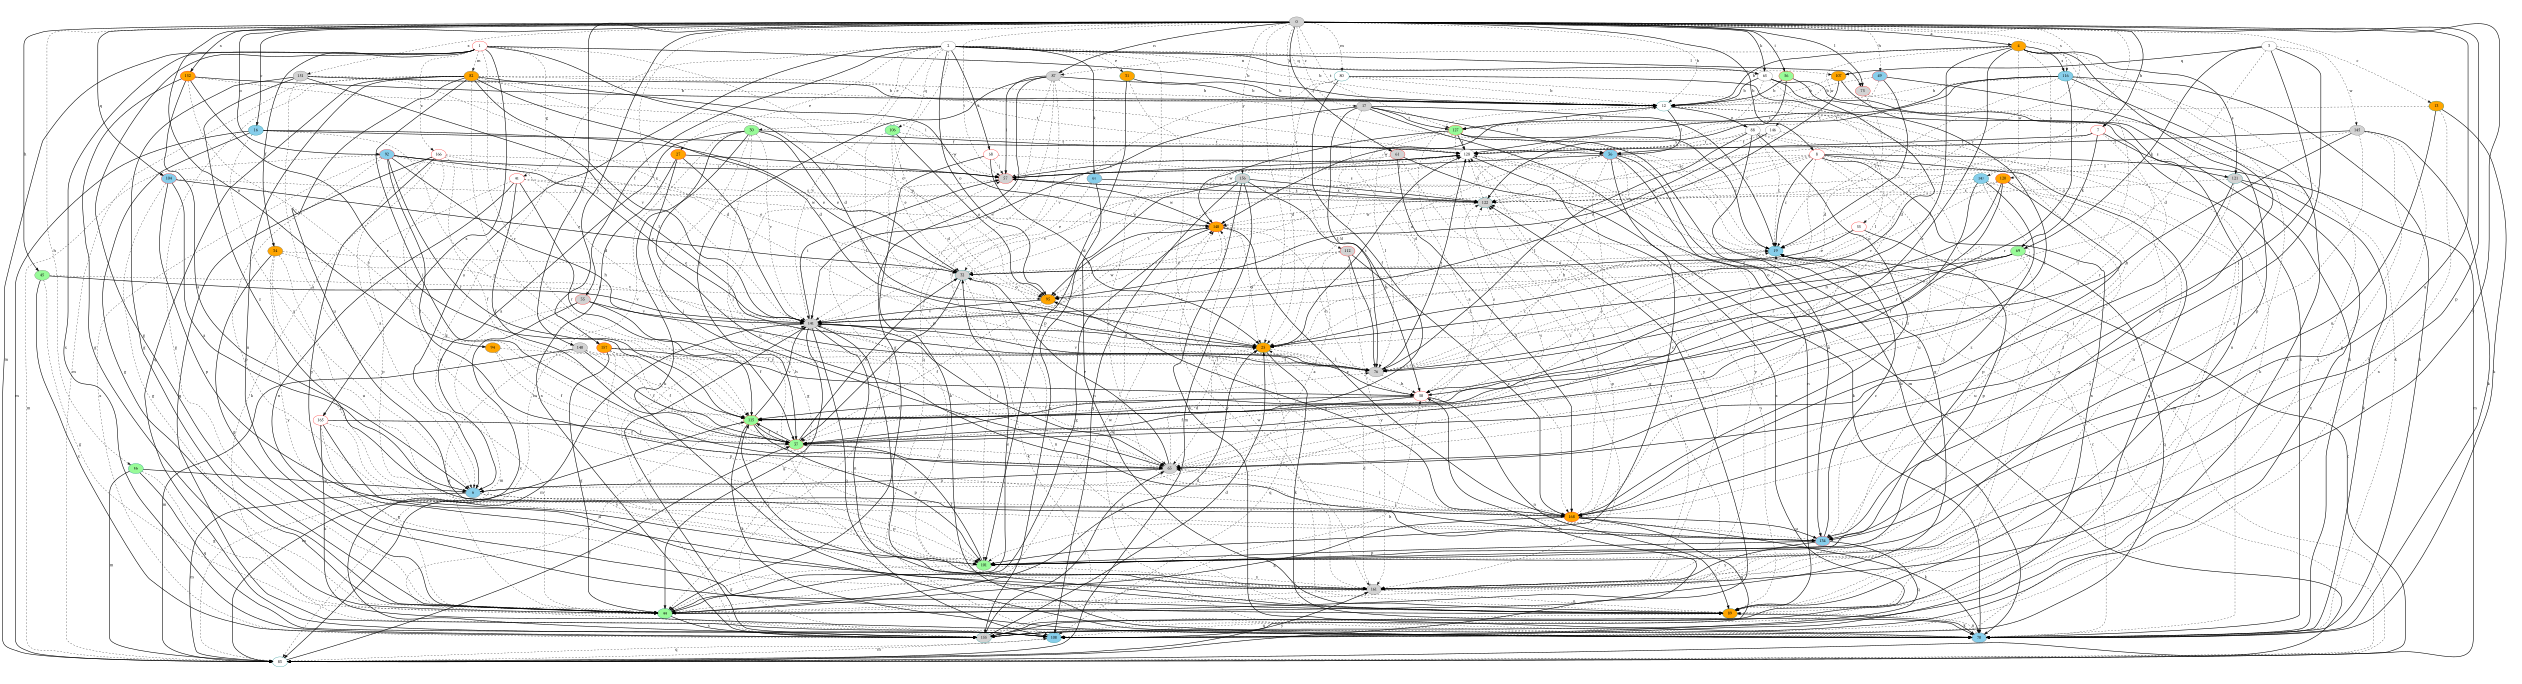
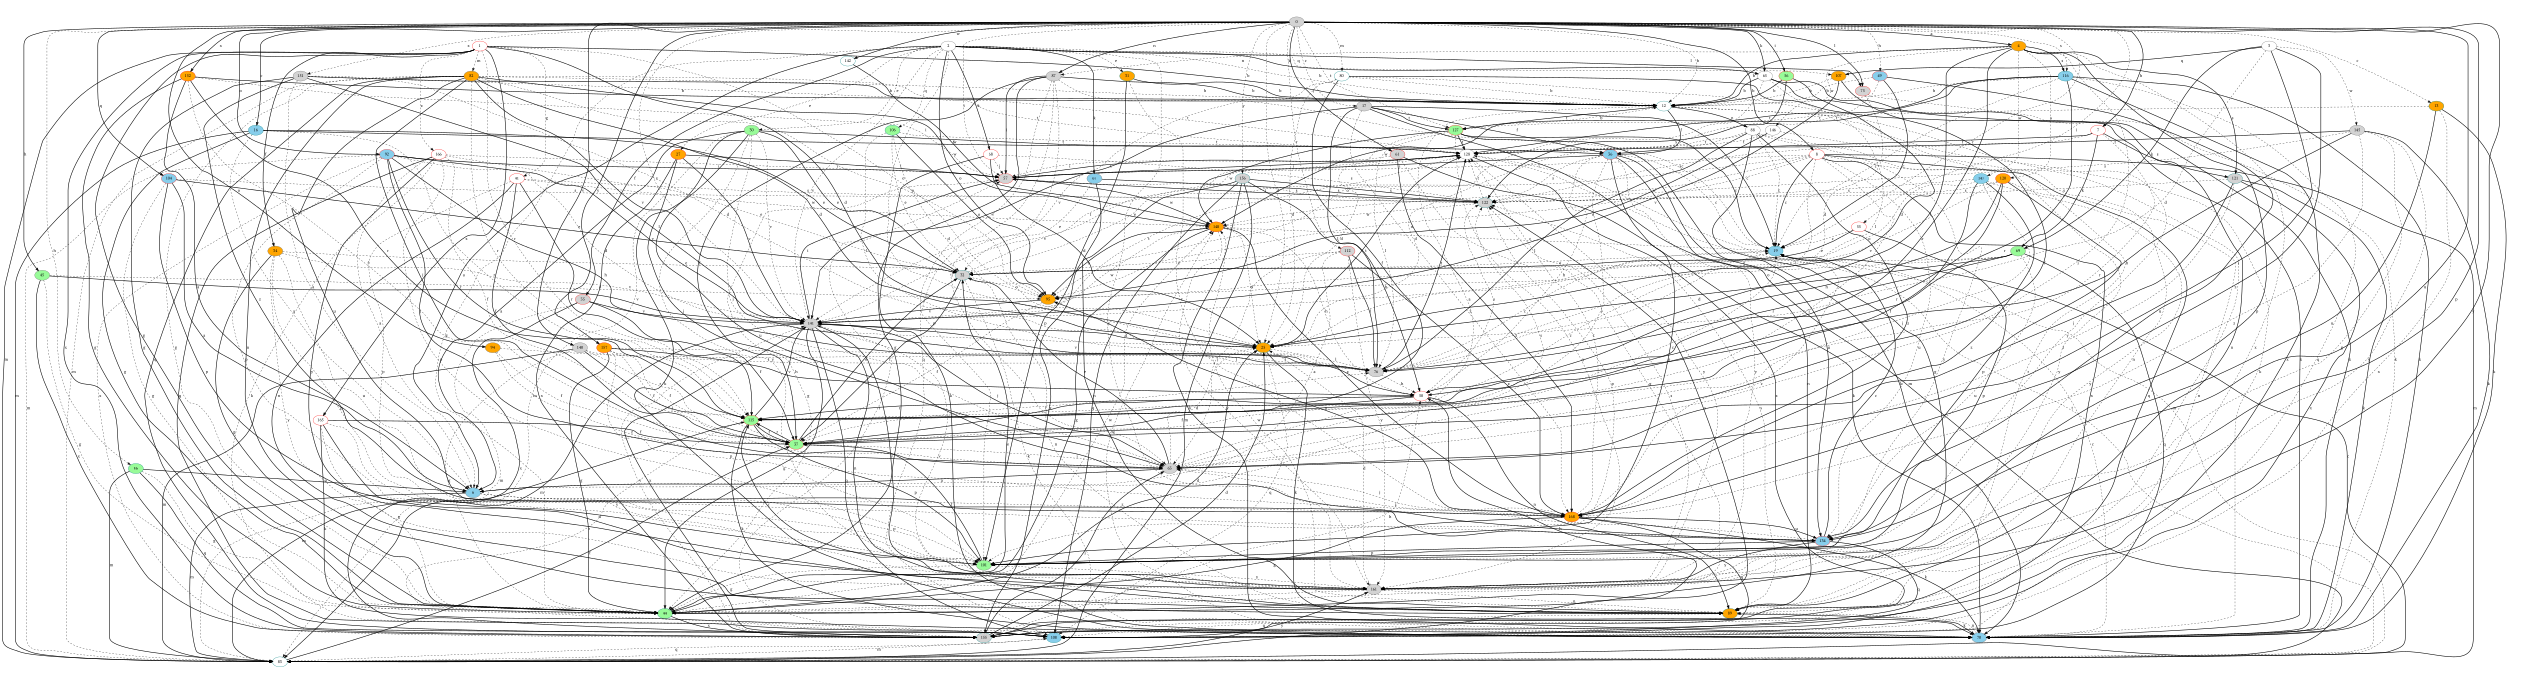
none -> (848, 61)
